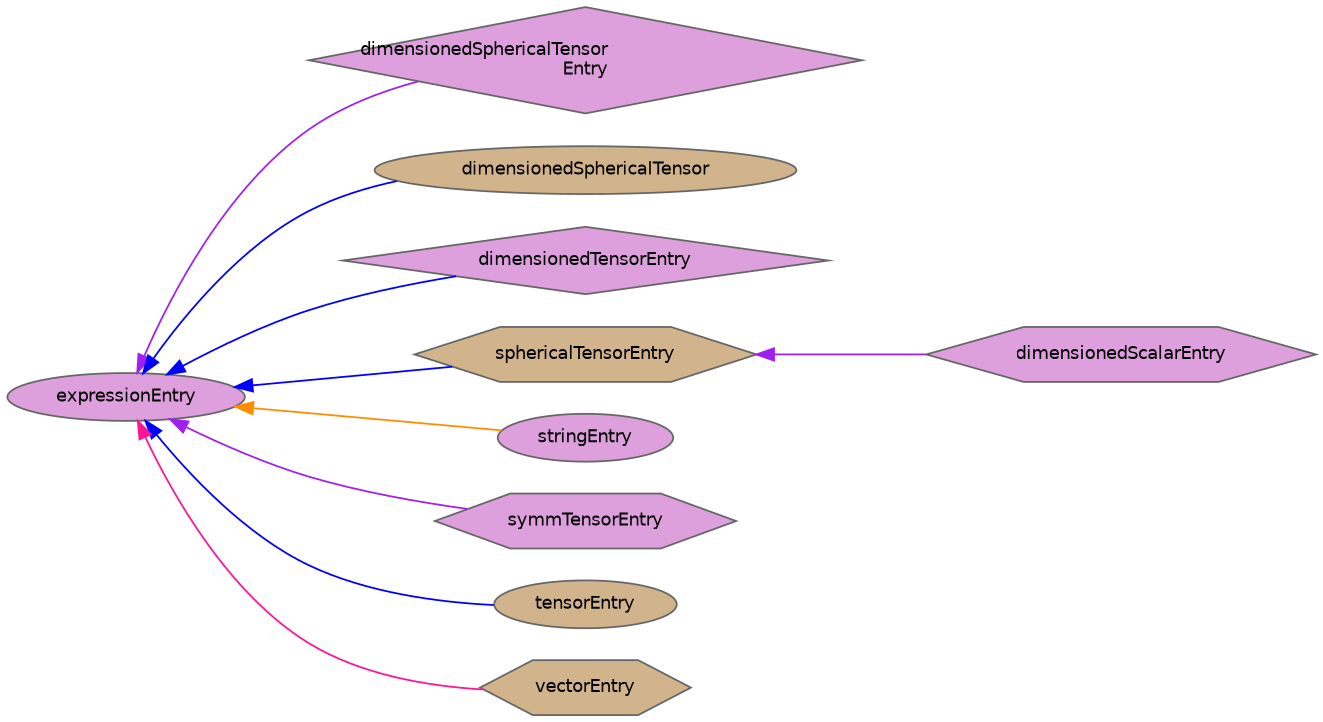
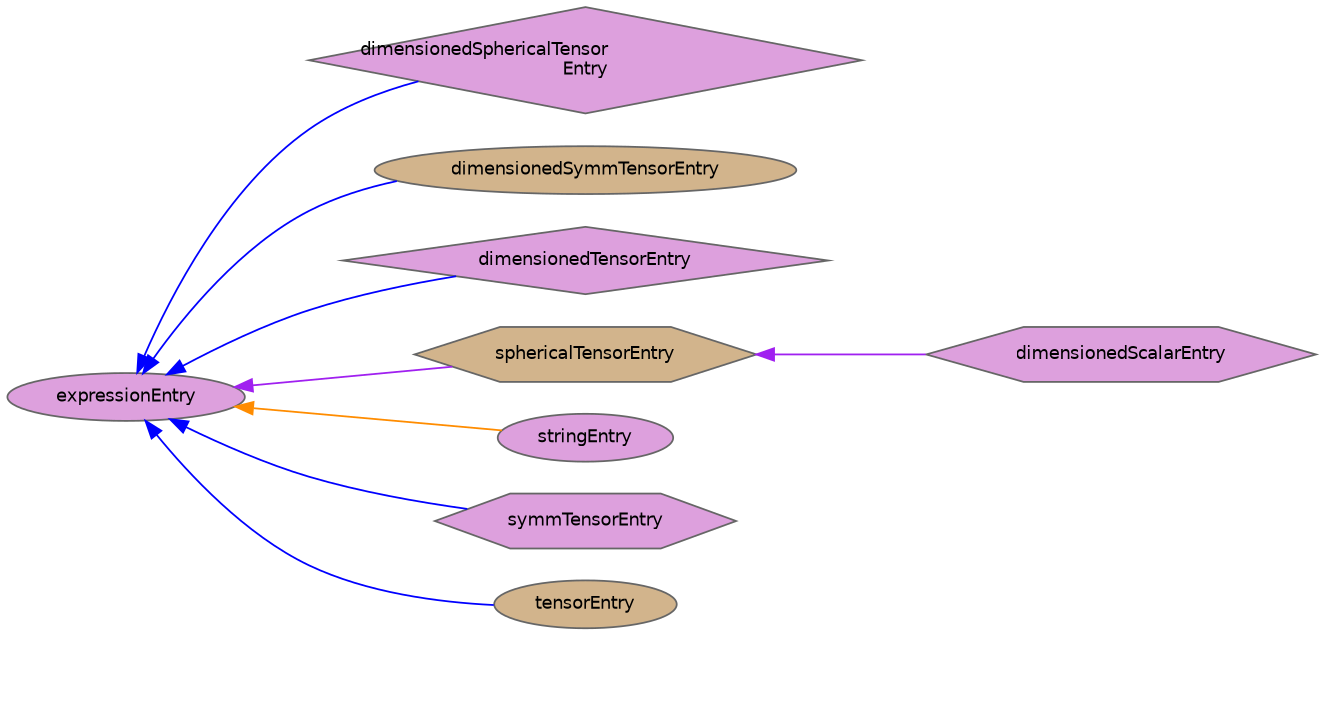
(585, 170) -> (585, 170)
(249, 184) -> (249, 184)
(352, 376) -> (352, 376)
(323, 481) -> (323, 481)
(585, 688) -> none
